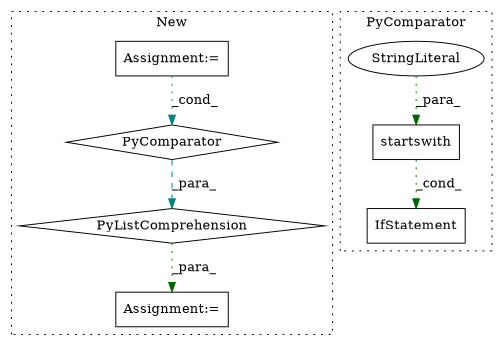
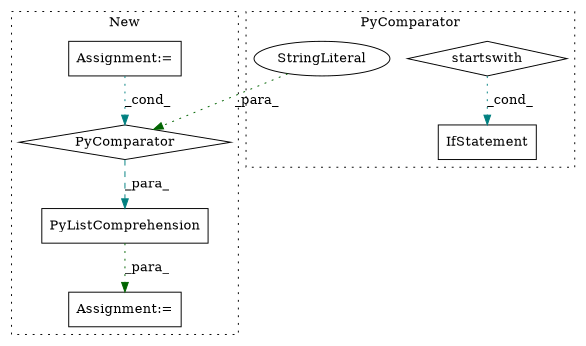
(416, 96) -> (225, 100)
(416, 142) -> (487, 59)
(416, 179) -> (487, 96)
(172, 226) -> (125, 226)
